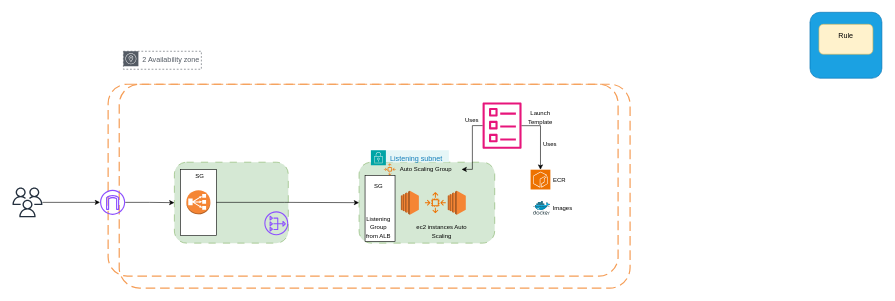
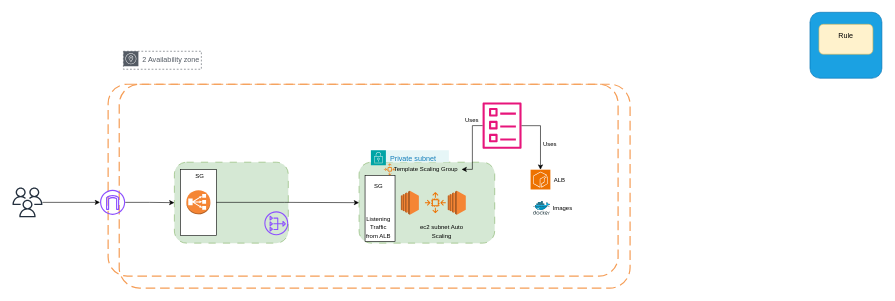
(541, 117) -> none
(420, 163) -> (417, 159)
(427, 170) -> (427, 170)
(560, 180) -> (560, 180)
(379, 227) -> (379, 227)
(442, 231) -> (442, 231)
